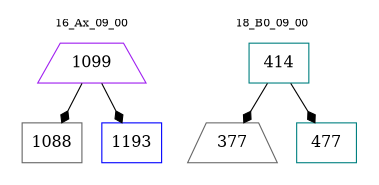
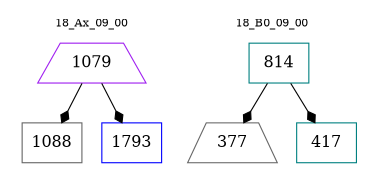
(92, 24) -> (92, 24)
(92, 63) -> (92, 63)
(279, 63) -> (279, 63)
(132, 143) -> (132, 143)
(327, 143) -> (327, 143)
